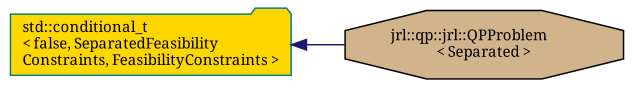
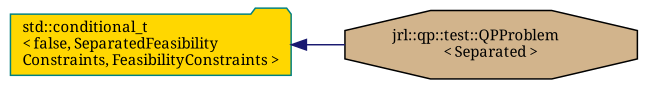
(484, 45) -> (491, 45)
